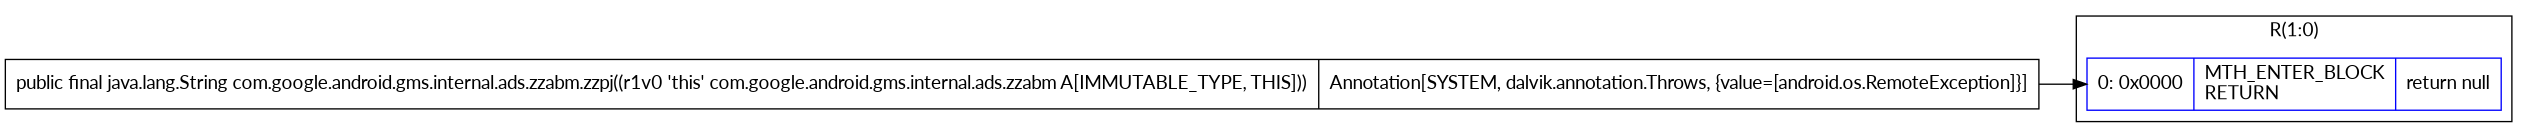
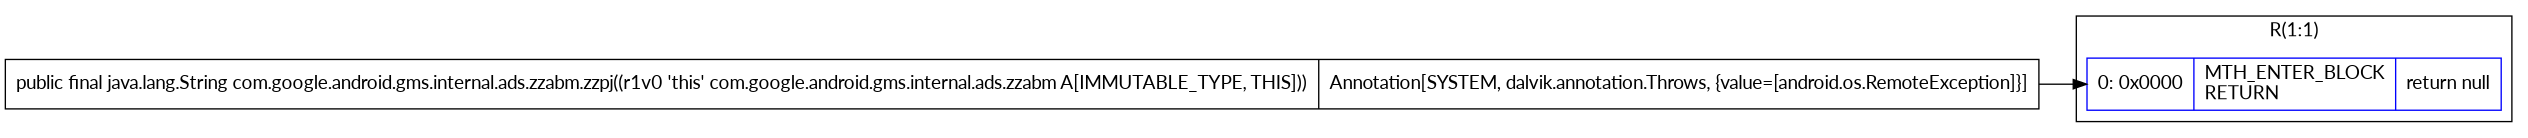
(2294, 31) -> (2294, 31)
